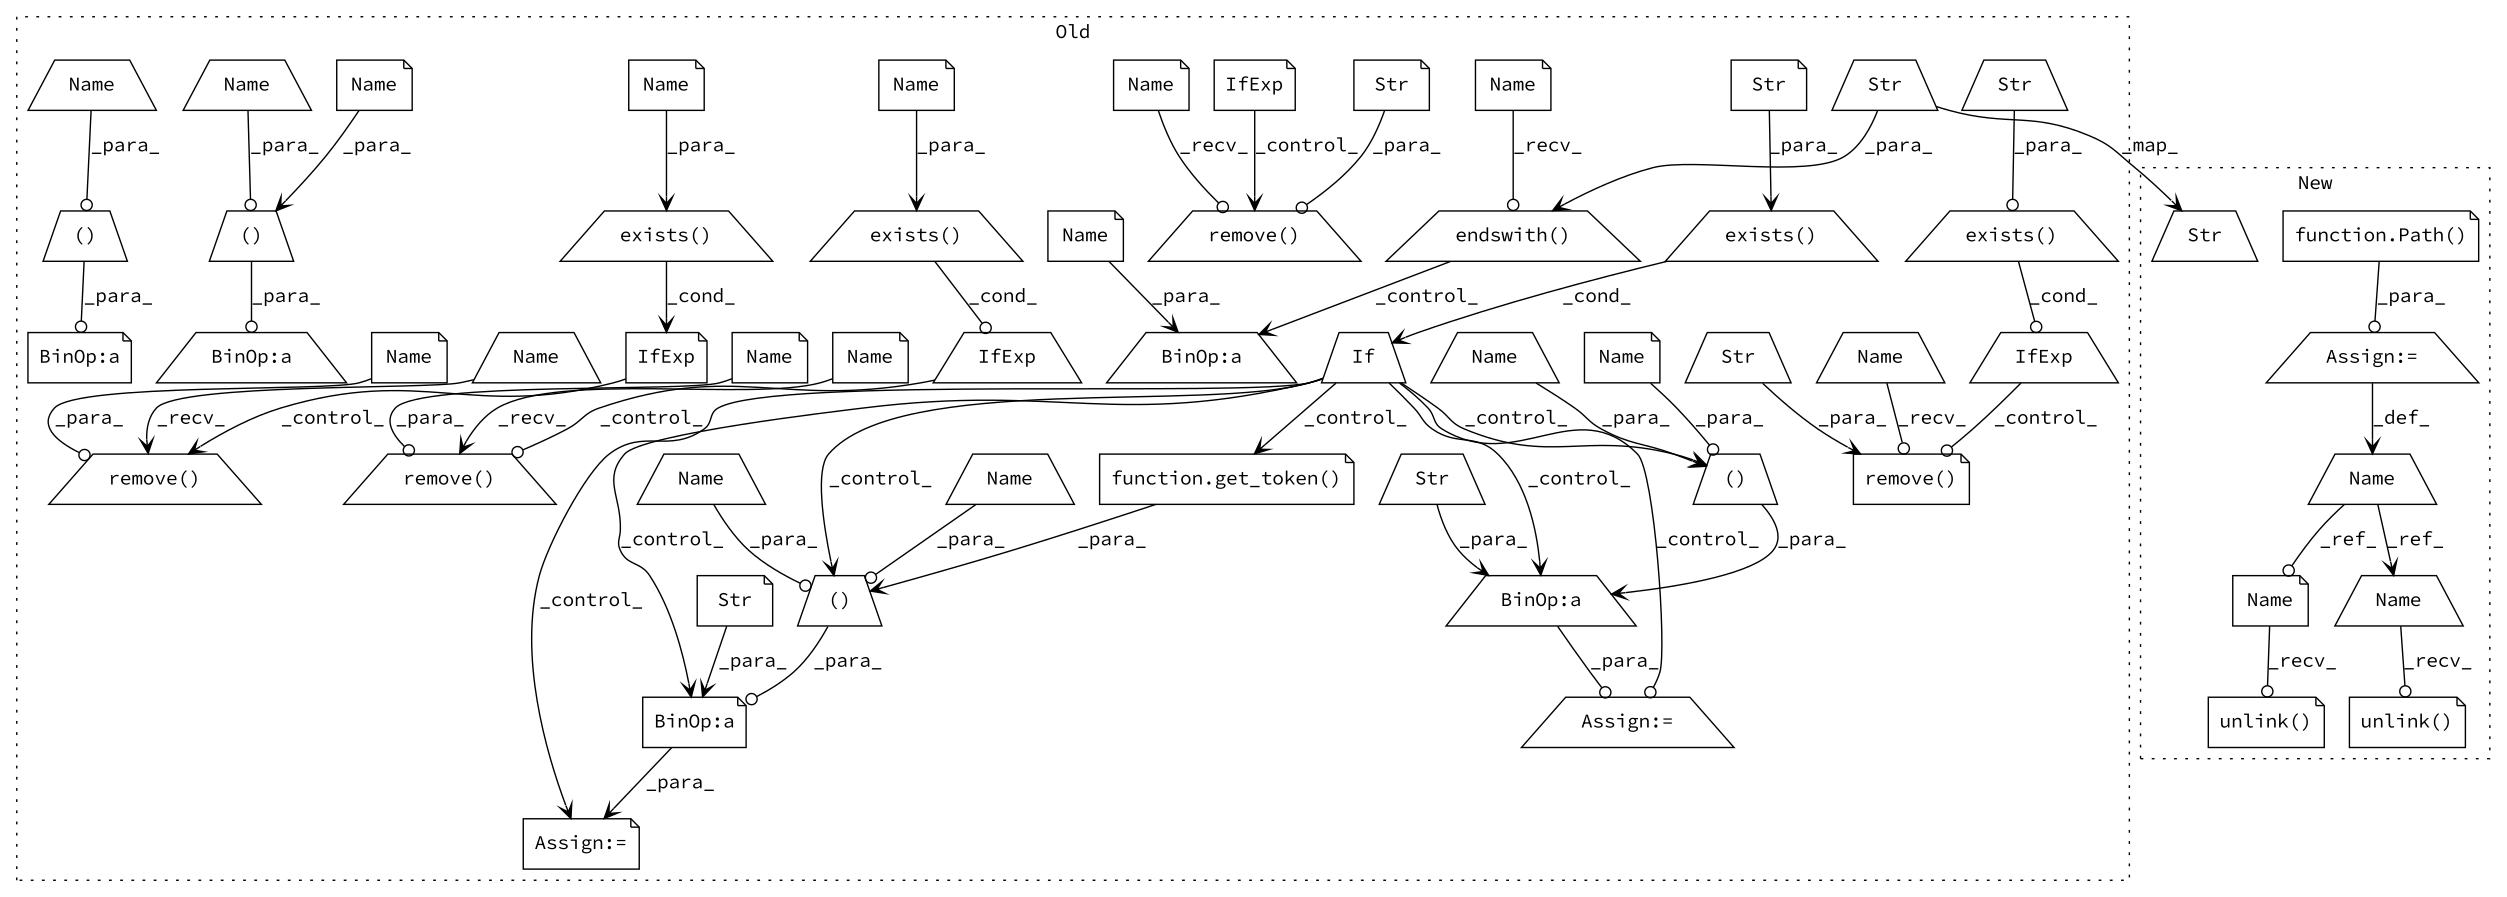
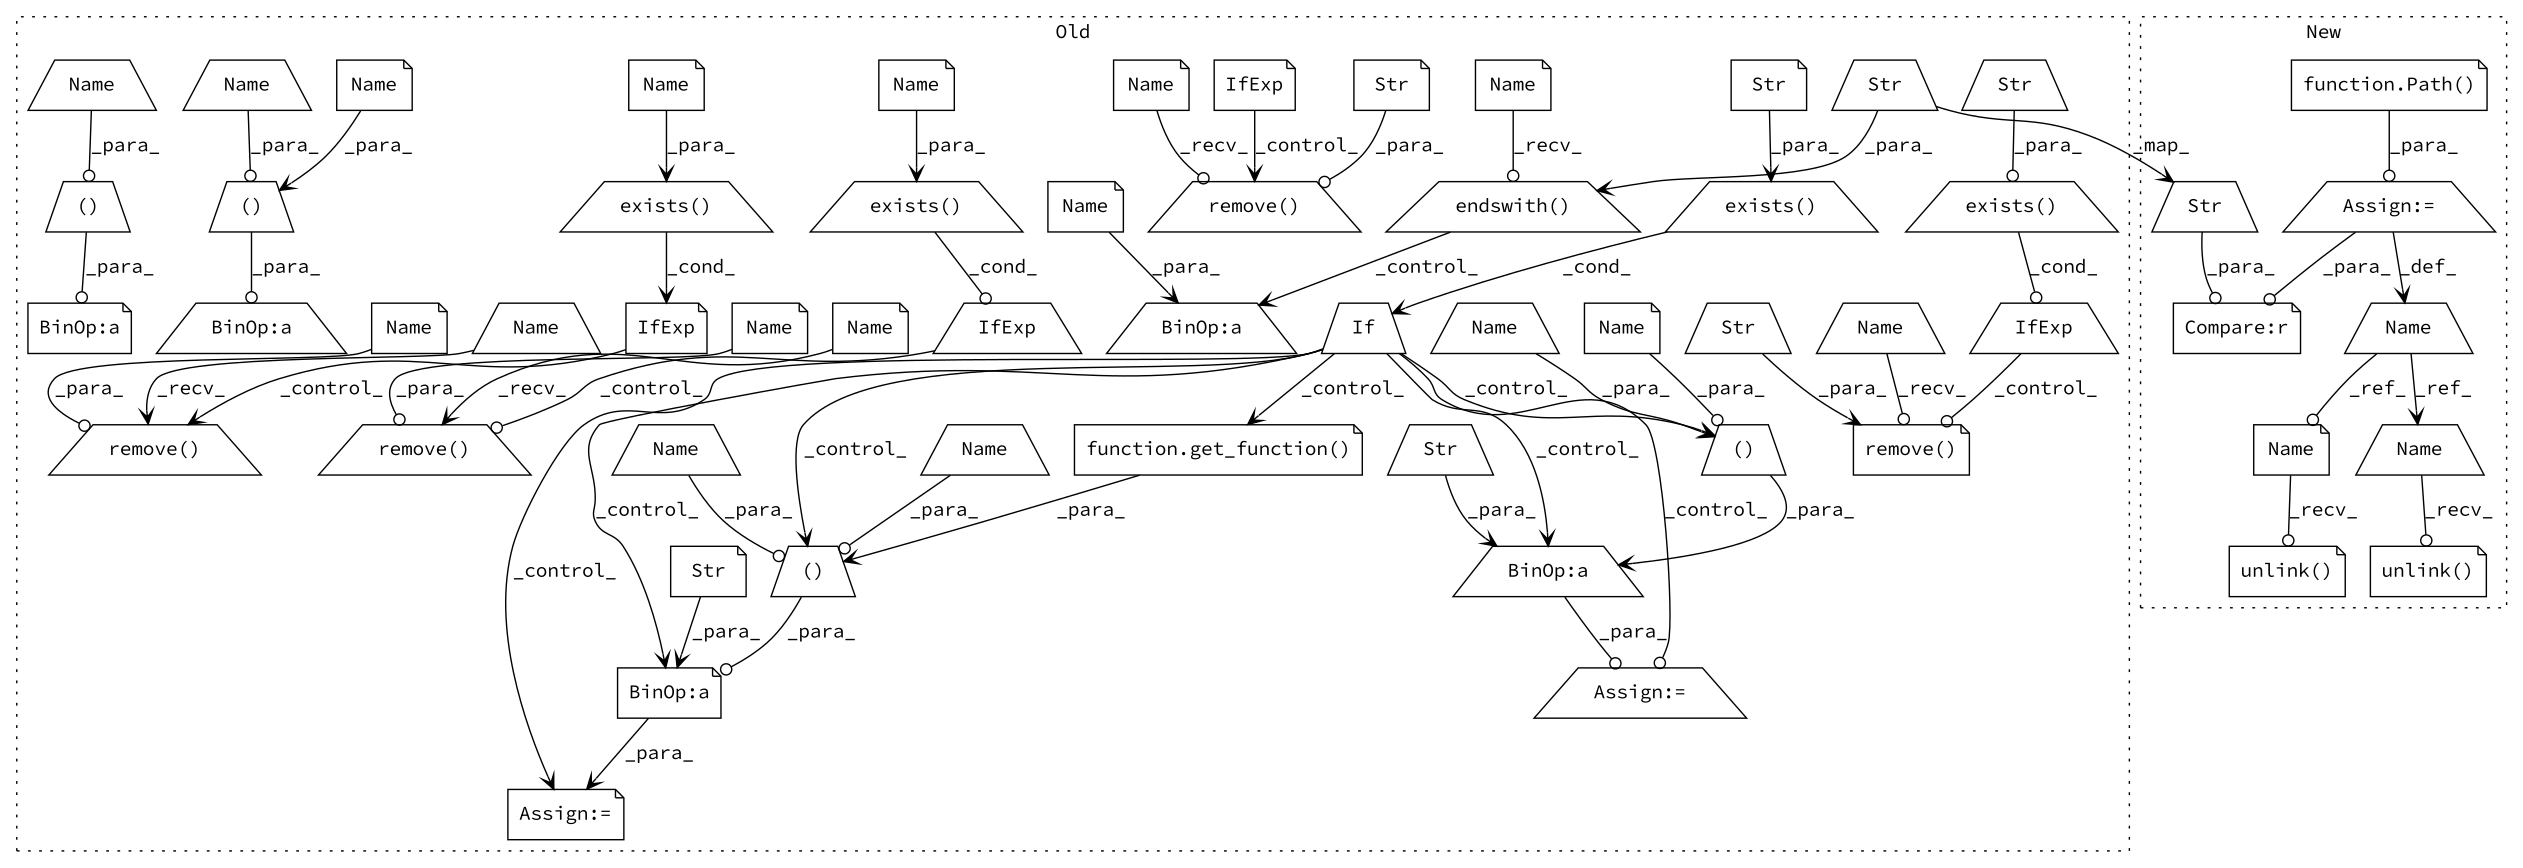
none -> (2237, 328)
(1227, 479) -> (1218, 450)
